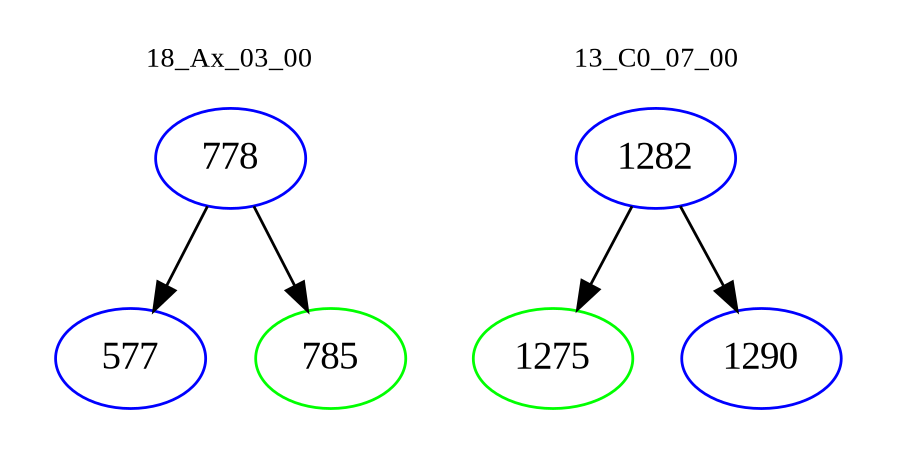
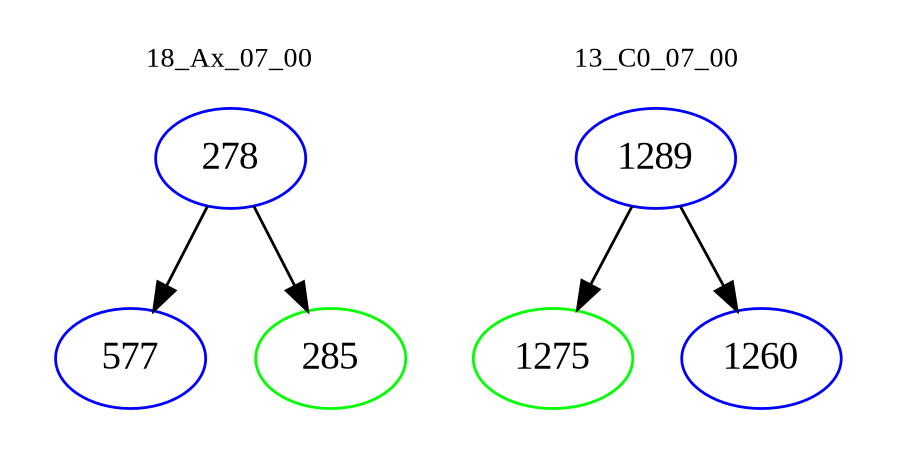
(231, 60) -> (231, 60)
(231, 158) -> (231, 158)
(656, 158) -> (656, 158)
(331, 359) -> (331, 359)
(761, 359) -> (761, 359)
